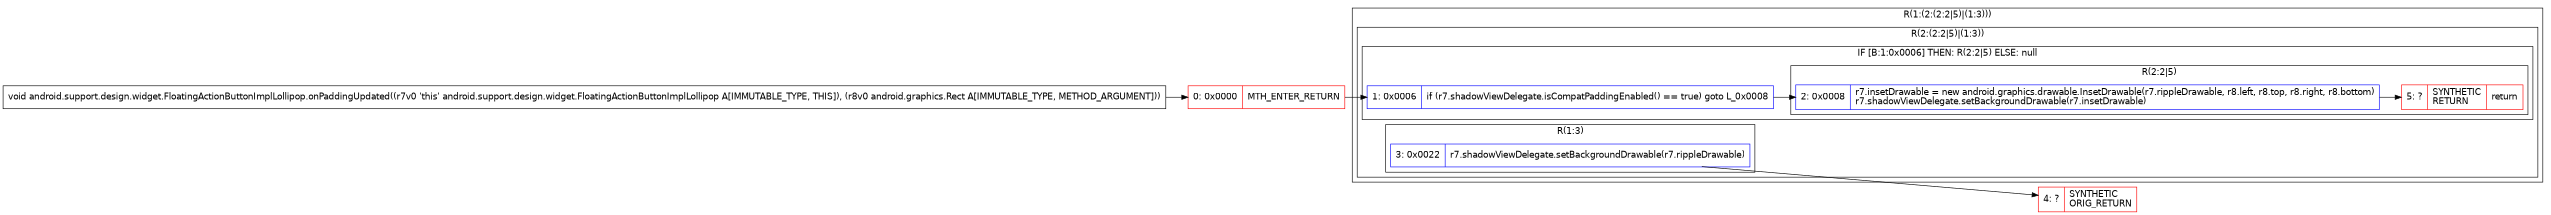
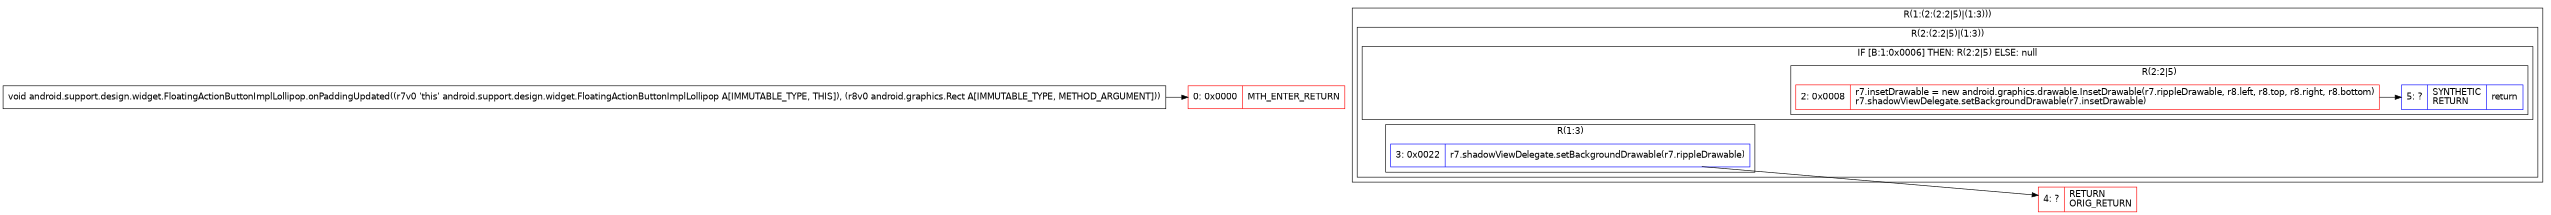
(1570, 97) -> none
(2088, 97) -> (2088, 97)
(2462, 97) -> (2462, 97)
(2094, 195) -> (2087, 195)
